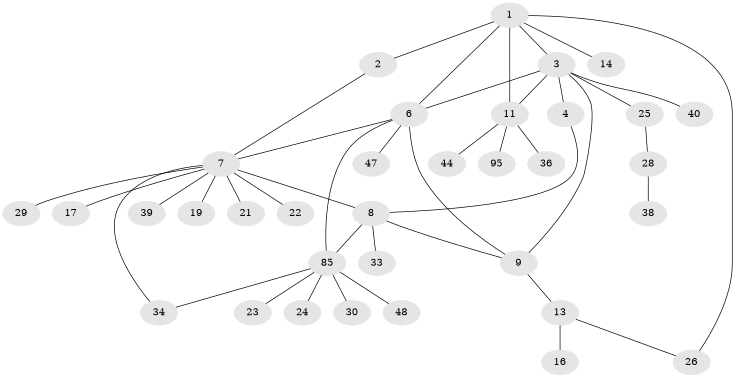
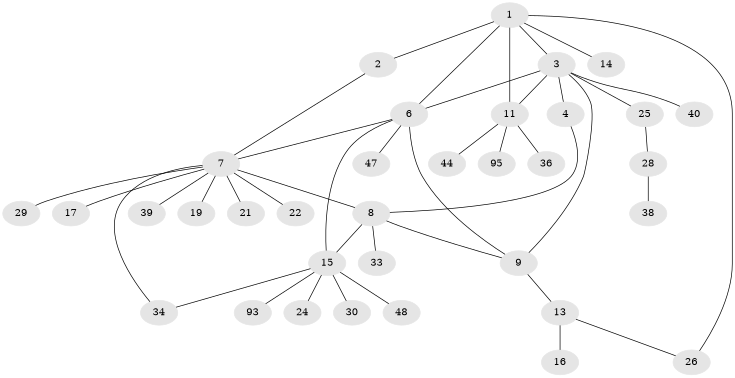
(327, 263) -> (327, 263)
(253, 313) -> (253, 313)
